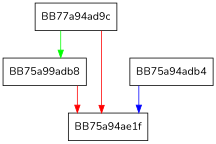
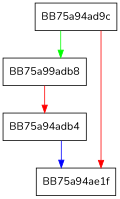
(76, 17) -> (76, 17)
(77, 95) -> (45, 95)
